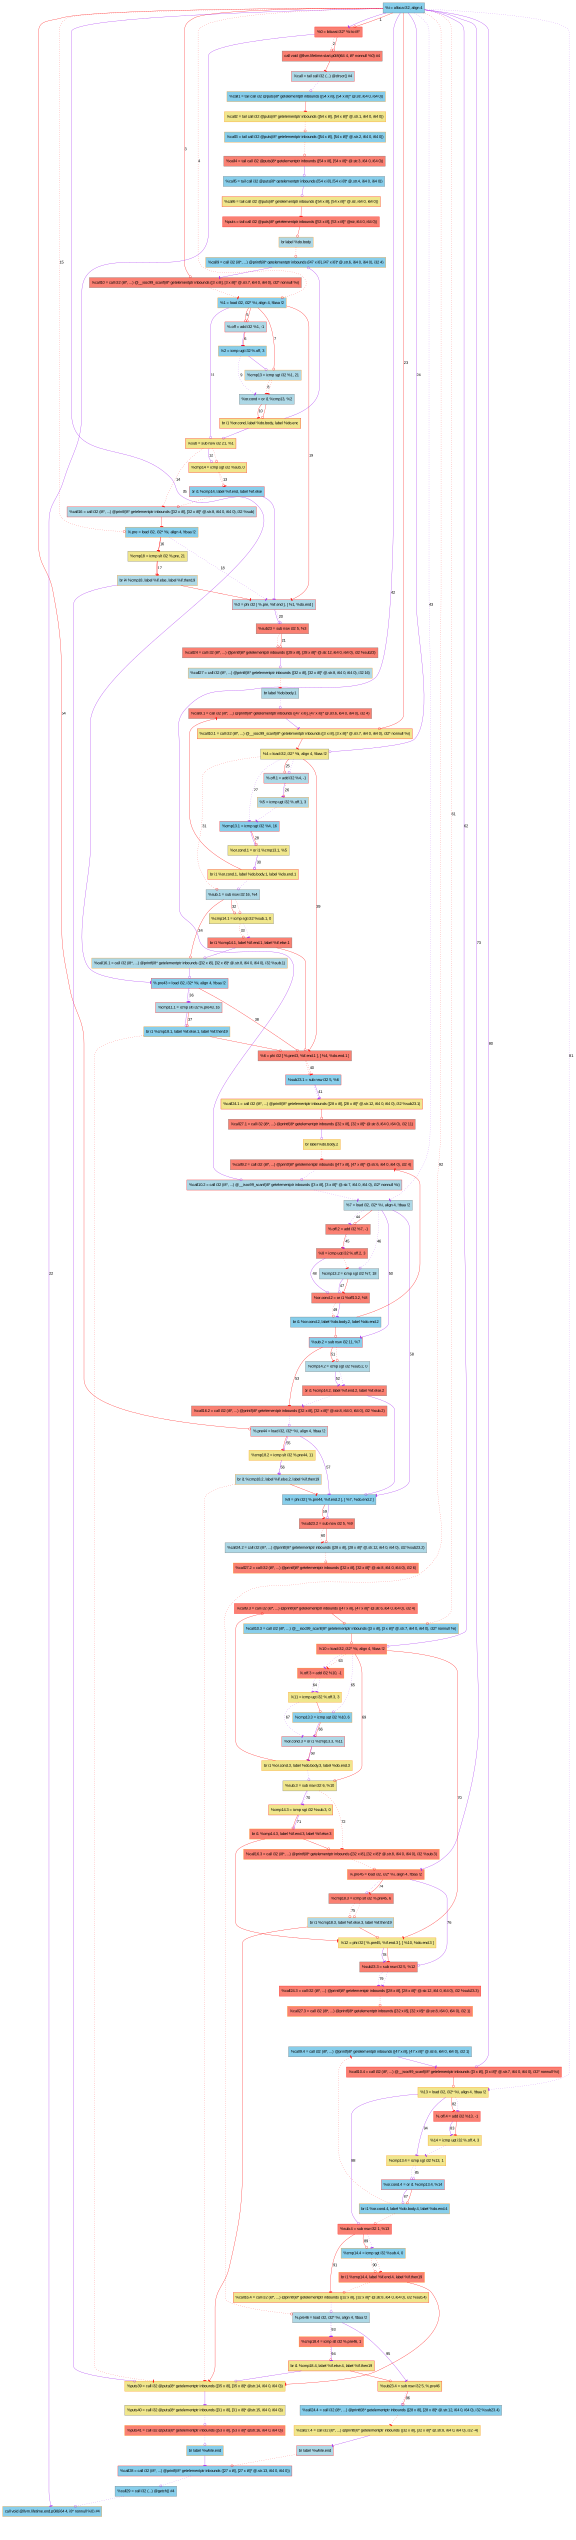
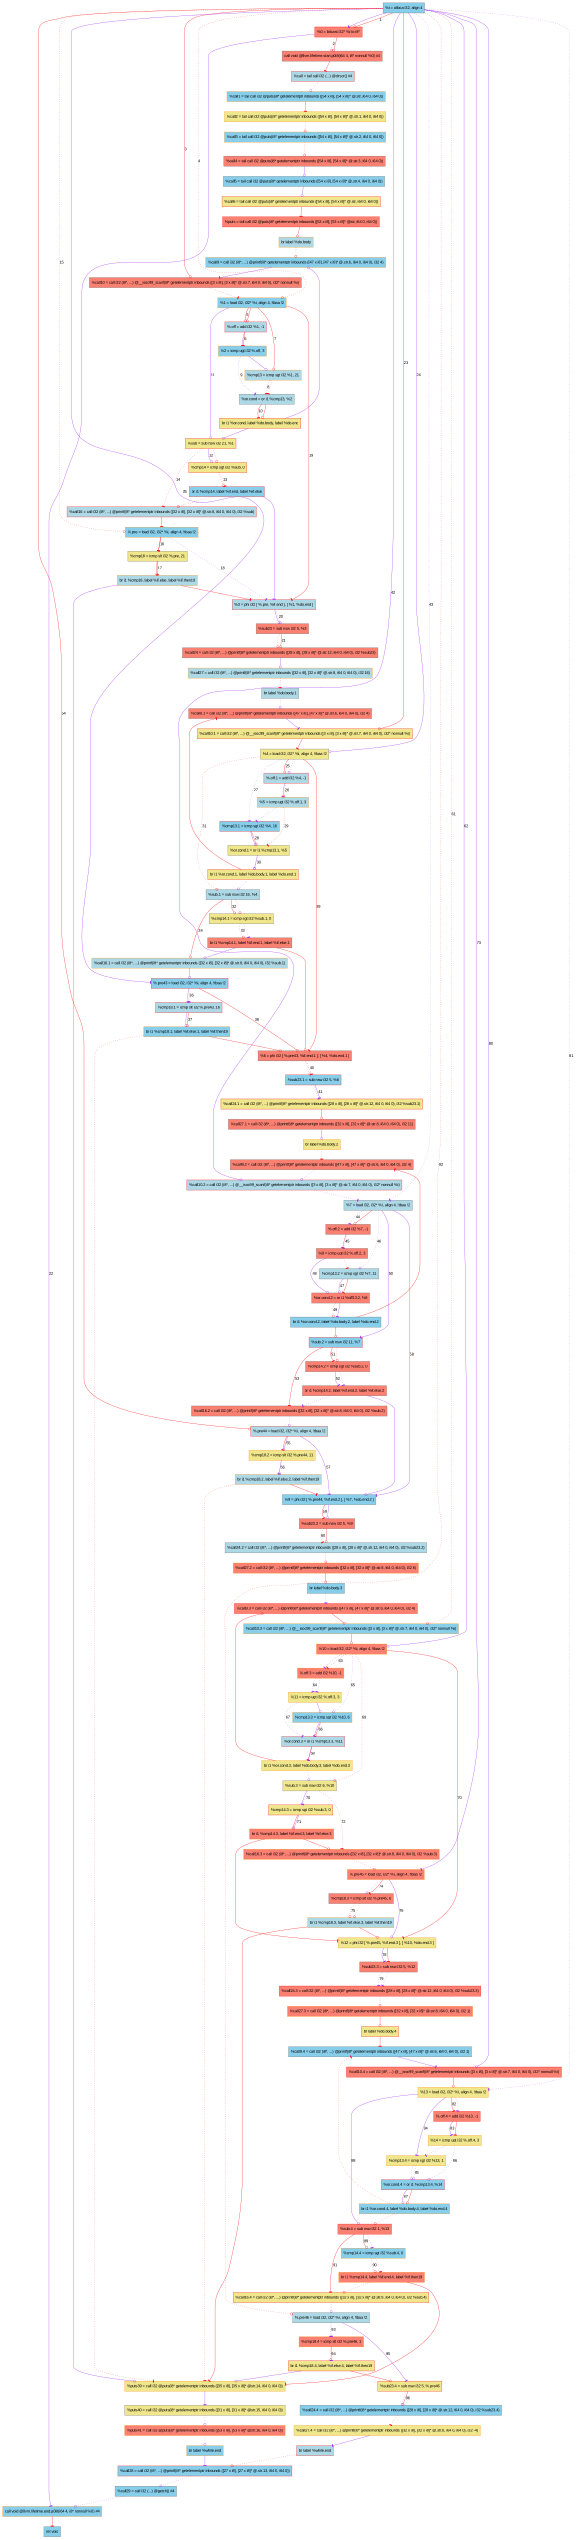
(157, 580) -> (157, 580)
none -> (283, 829)
(189, 1008) -> (189, 1008)
(349, 1274) -> (349, 1274)
(338, 1367) -> (338, 1367)
none -> (326, 1588)
(318, 1706) -> (318, 1706)
(362, 1725) -> (362, 1725)
(447, 1918) -> (399, 1907)
none -> (380, 2032)
none -> (448, 2166)
none -> (52, 2532)
